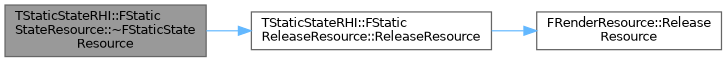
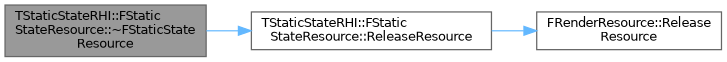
(371, 31) -> (371, 31)
